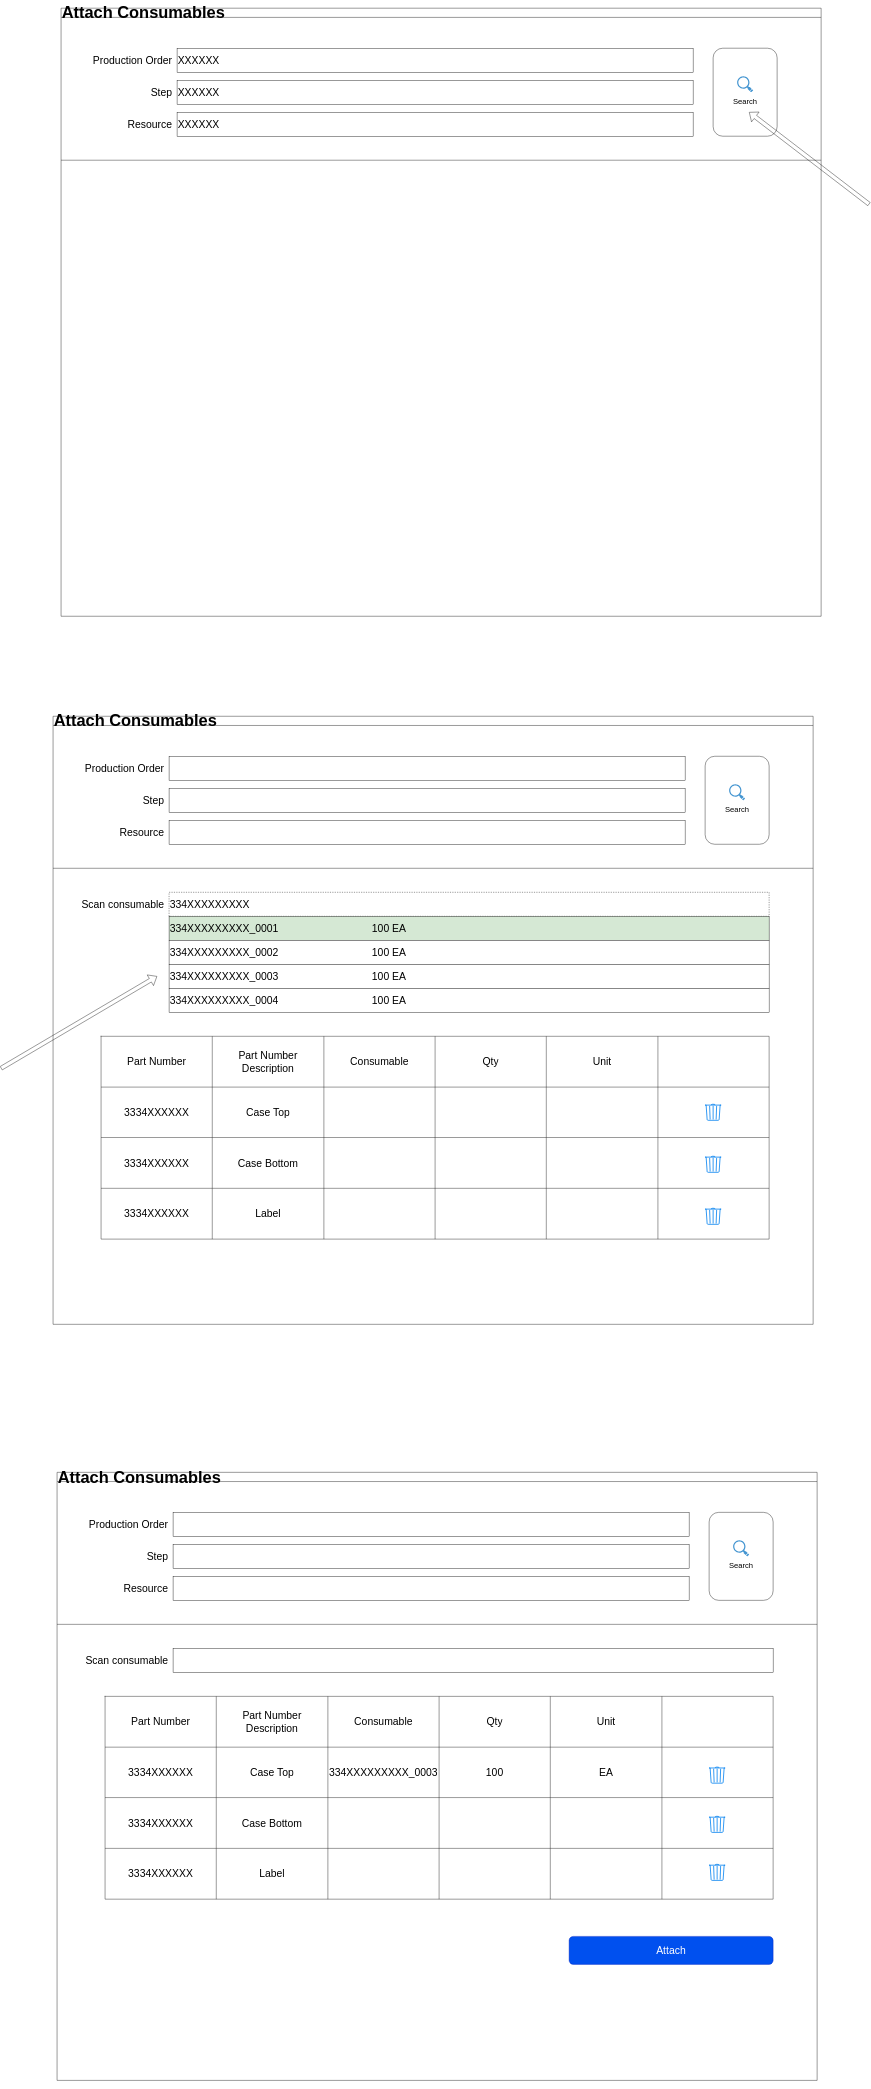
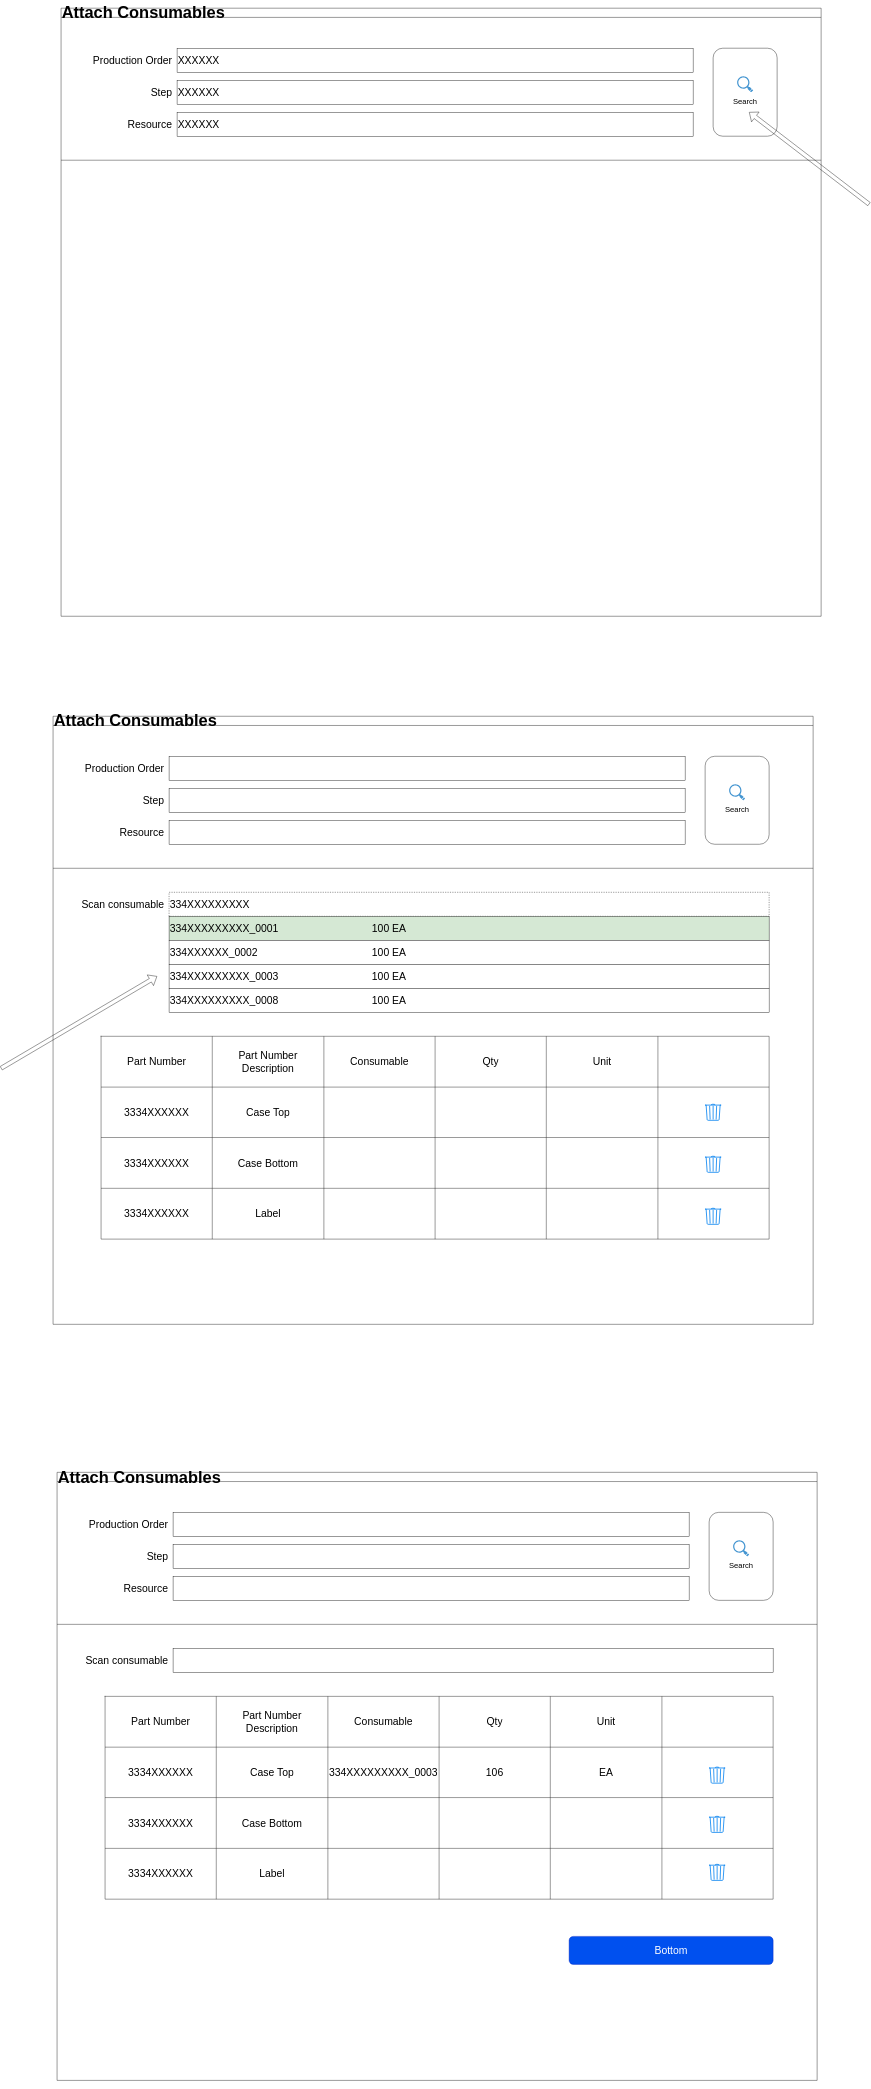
(193, 952) -> (189, 952)
(193, 1000) -> (193, 1000)
(495, 1772) -> (495, 1772)
(671, 1950) -> (671, 1950)
